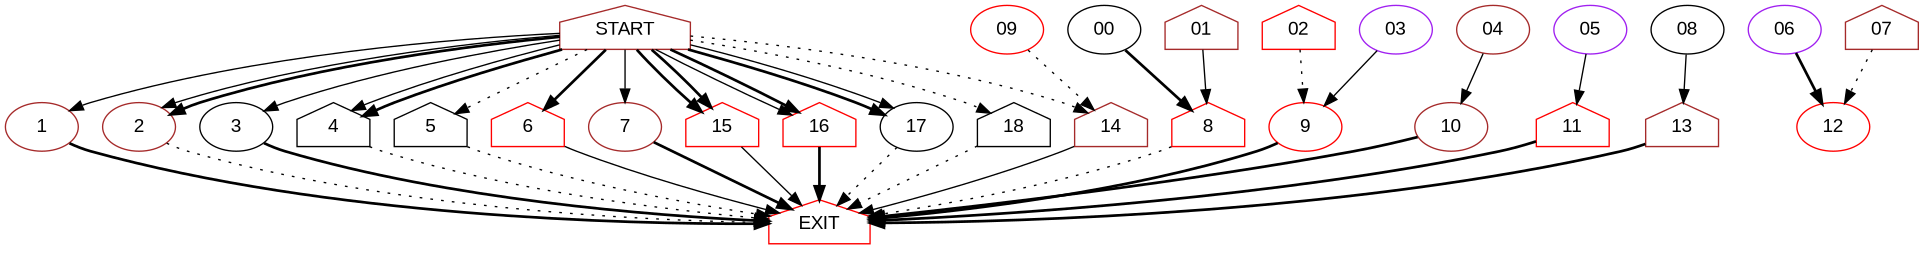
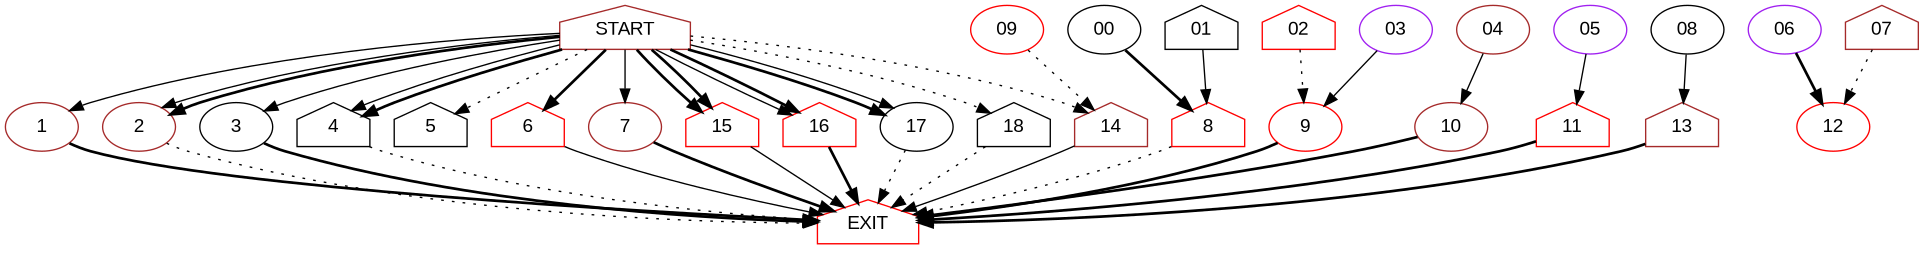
(1202, 30) -> (1202, 30)
(610, 187) -> none
